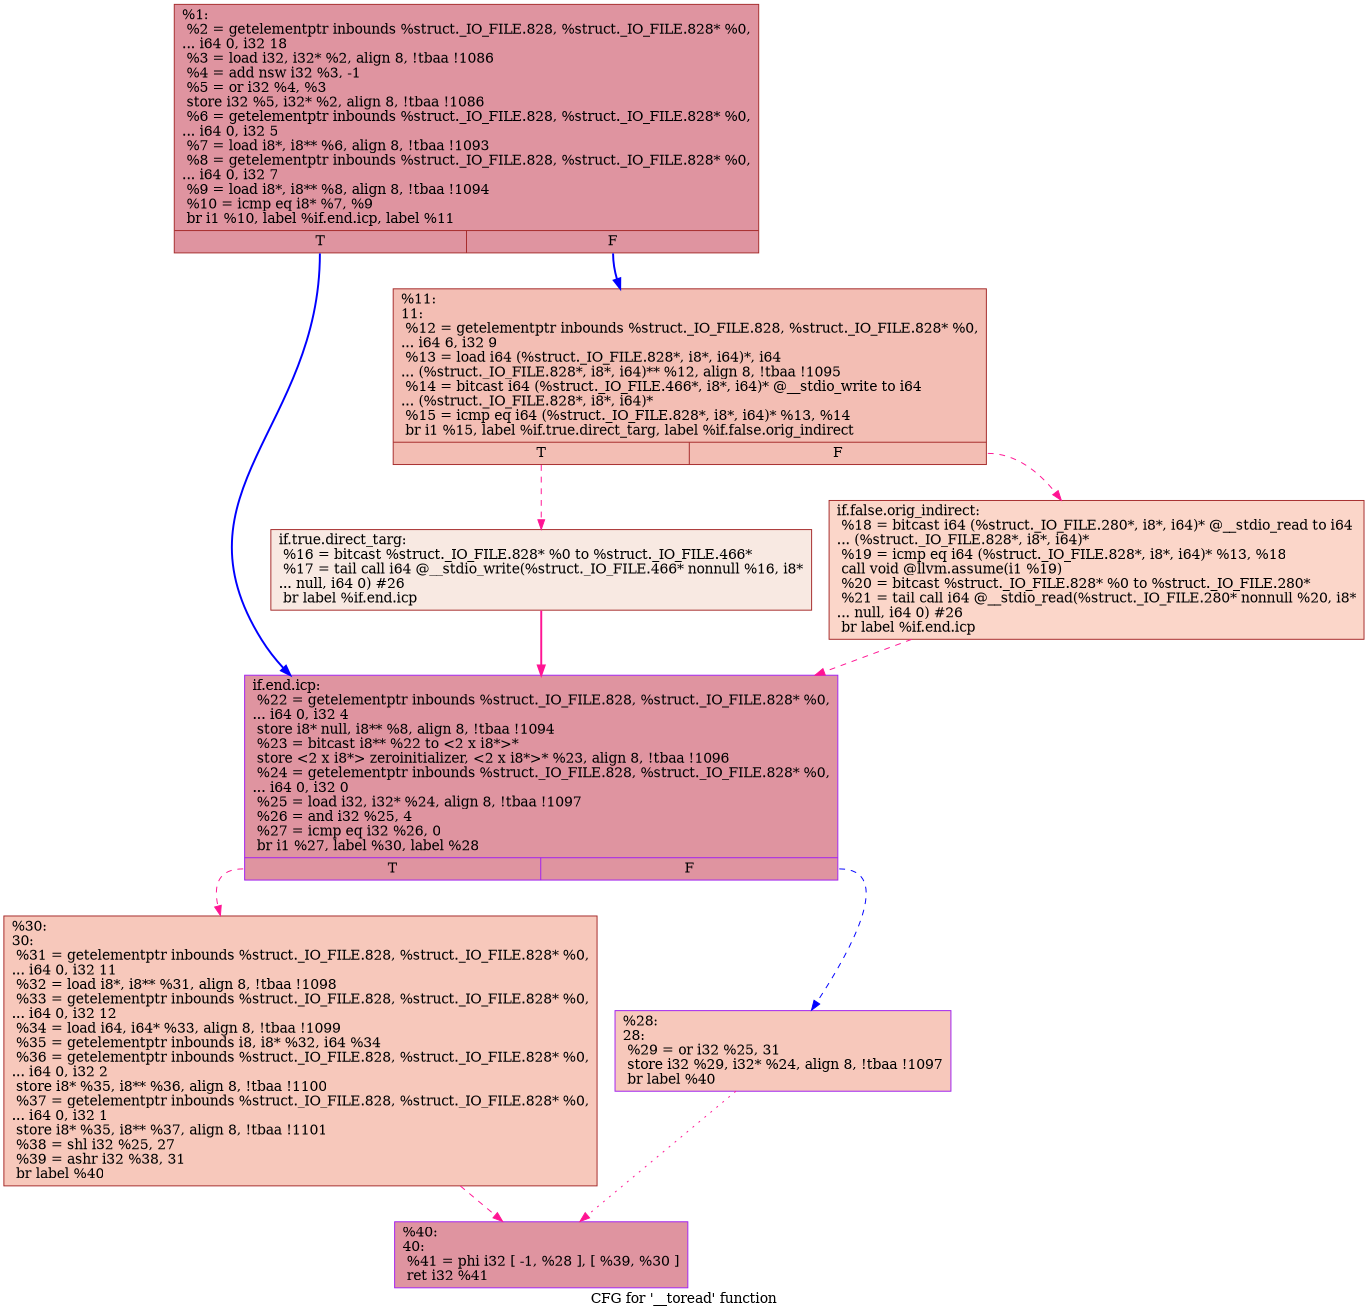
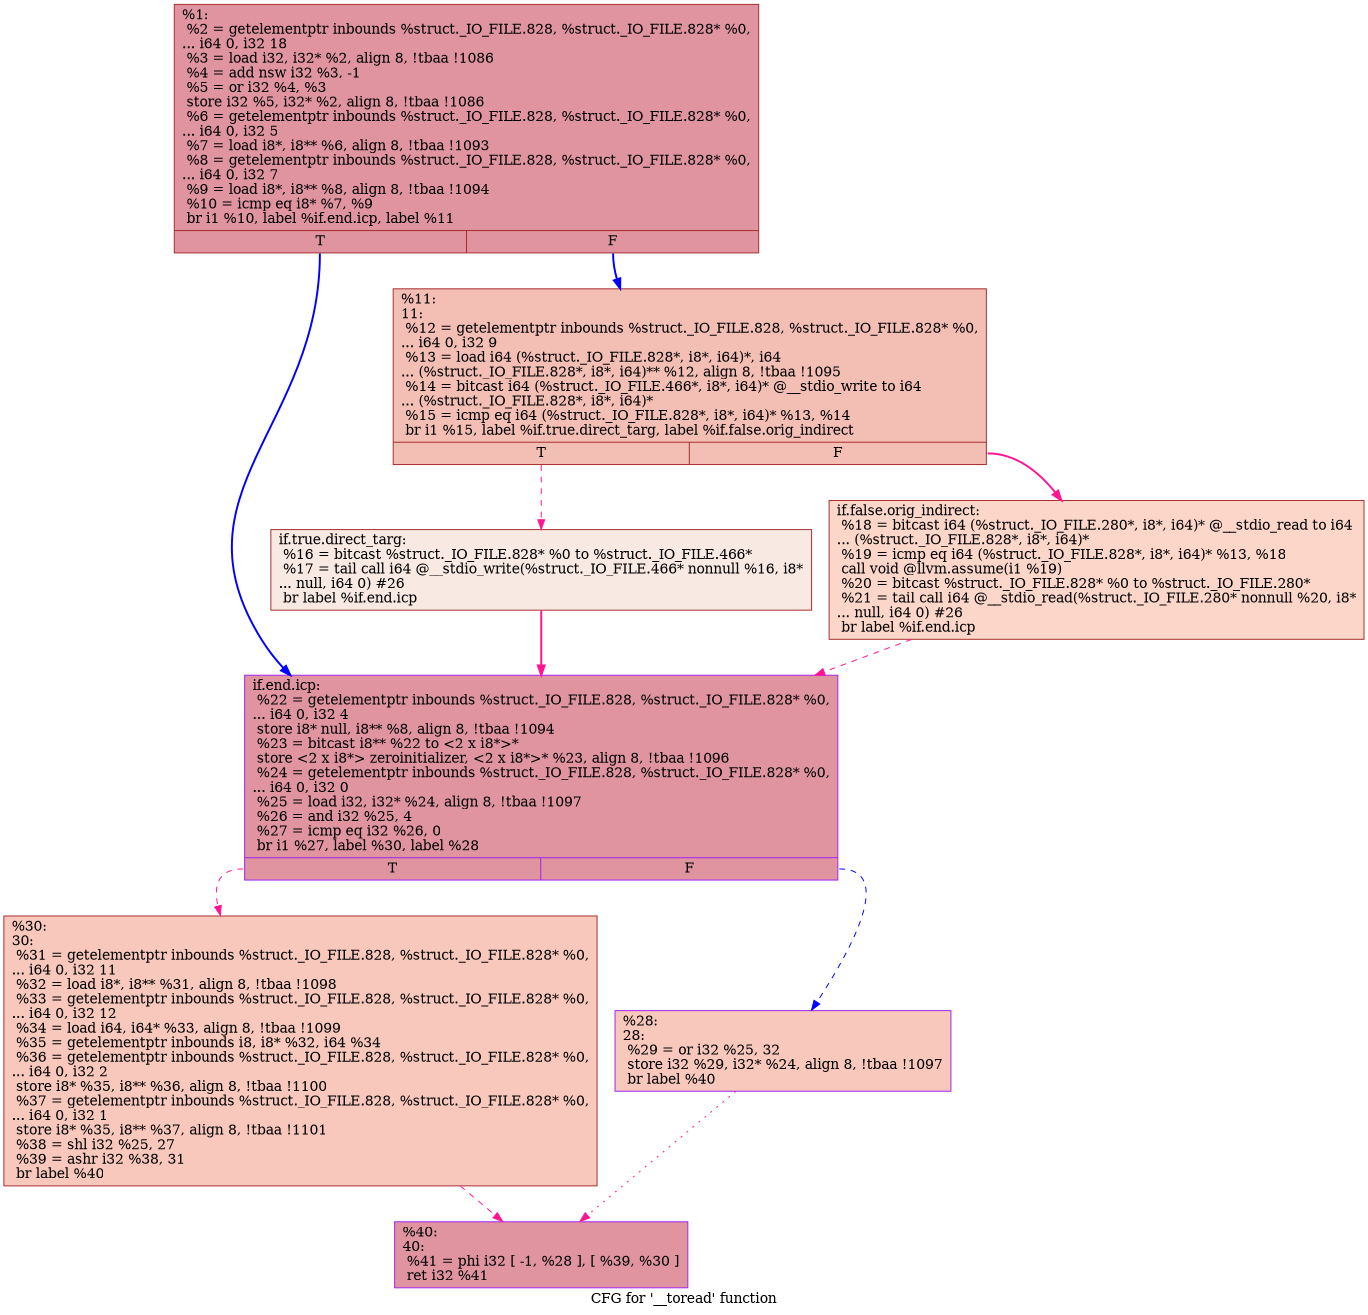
(449, 343) -> (449, 343)
(1026, 465) -> (1026, 465)
(702, 1050) -> (702, 1050)
